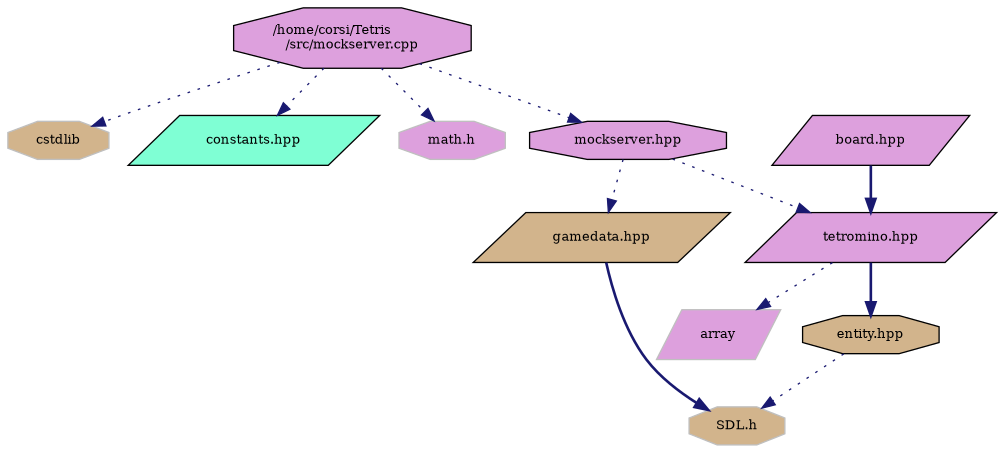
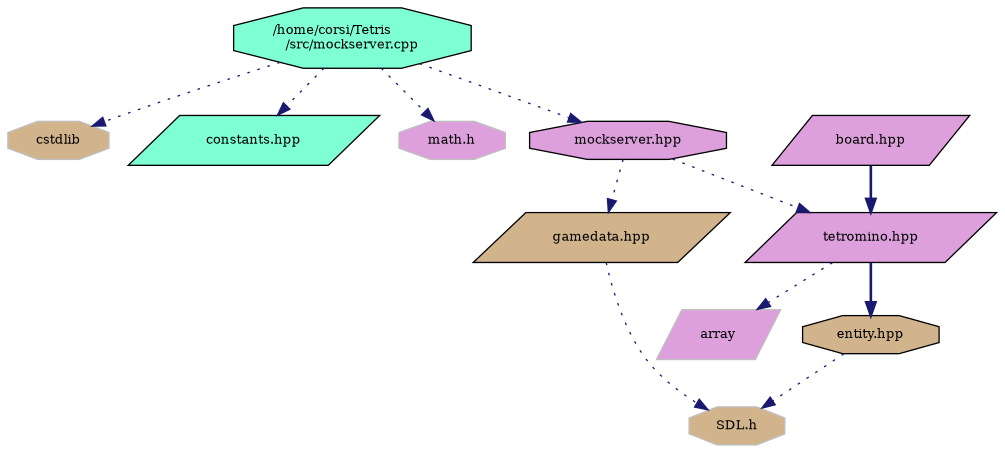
(352, 38) -> (352, 38)
(636, 343) -> (636, 343)
